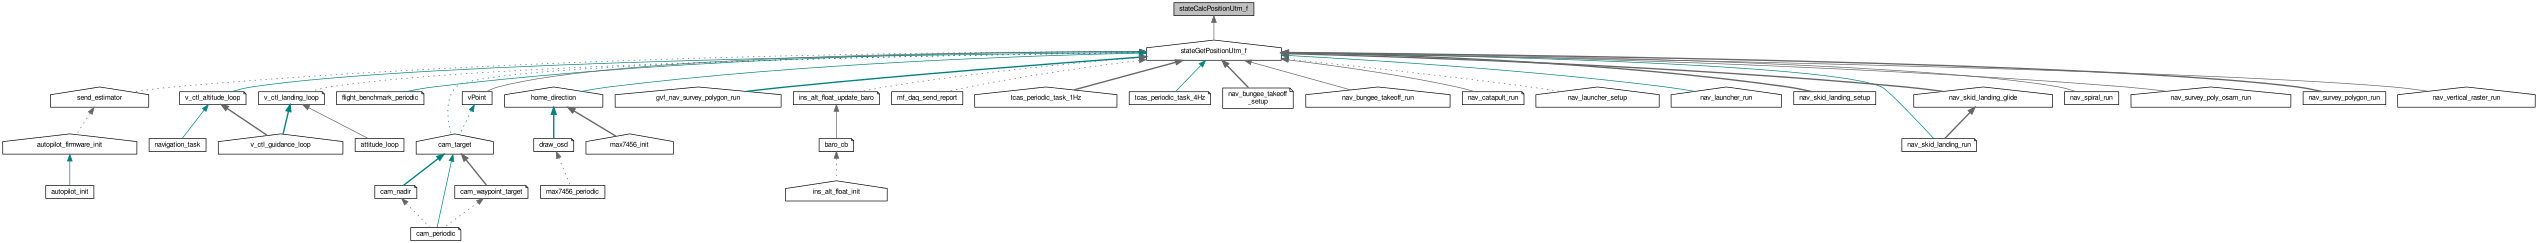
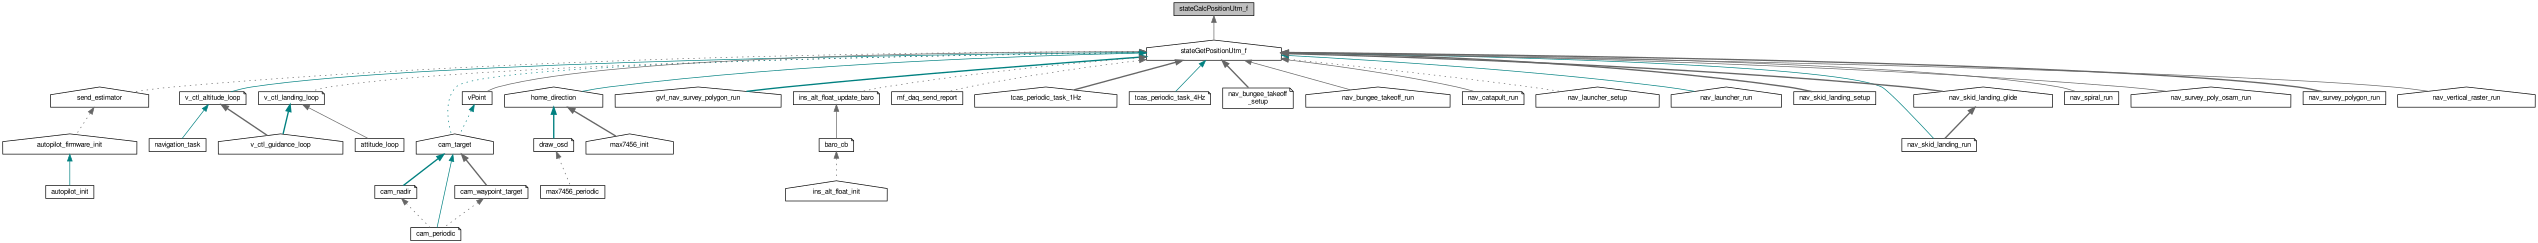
(380, 98) -> none
